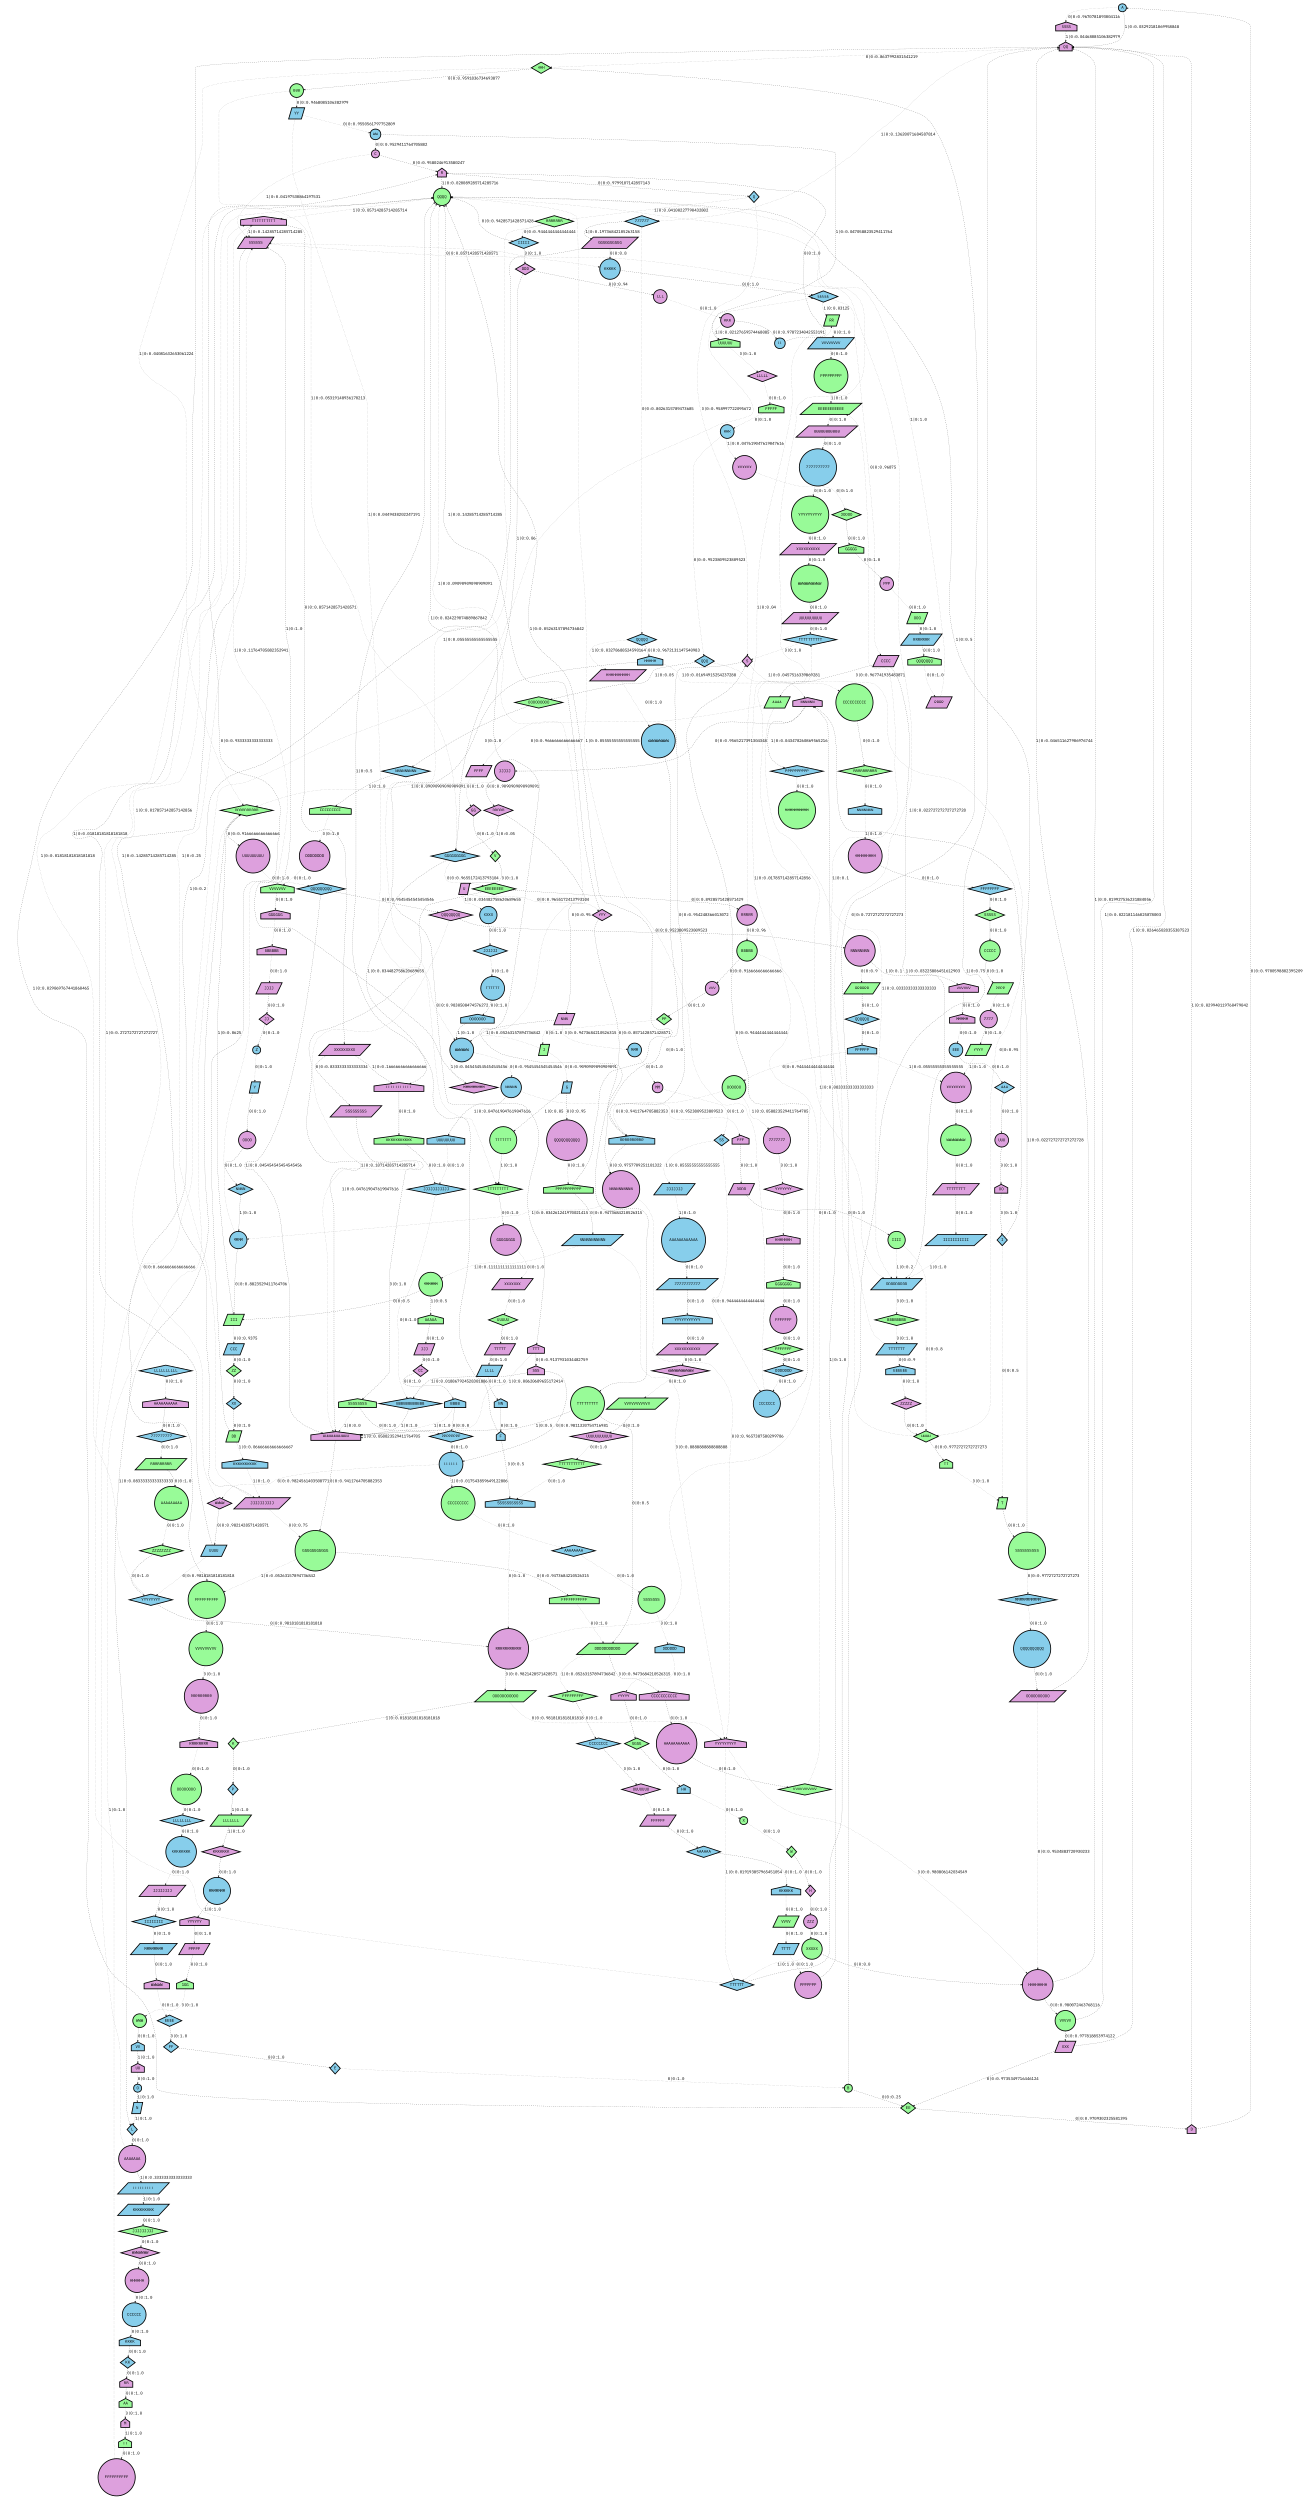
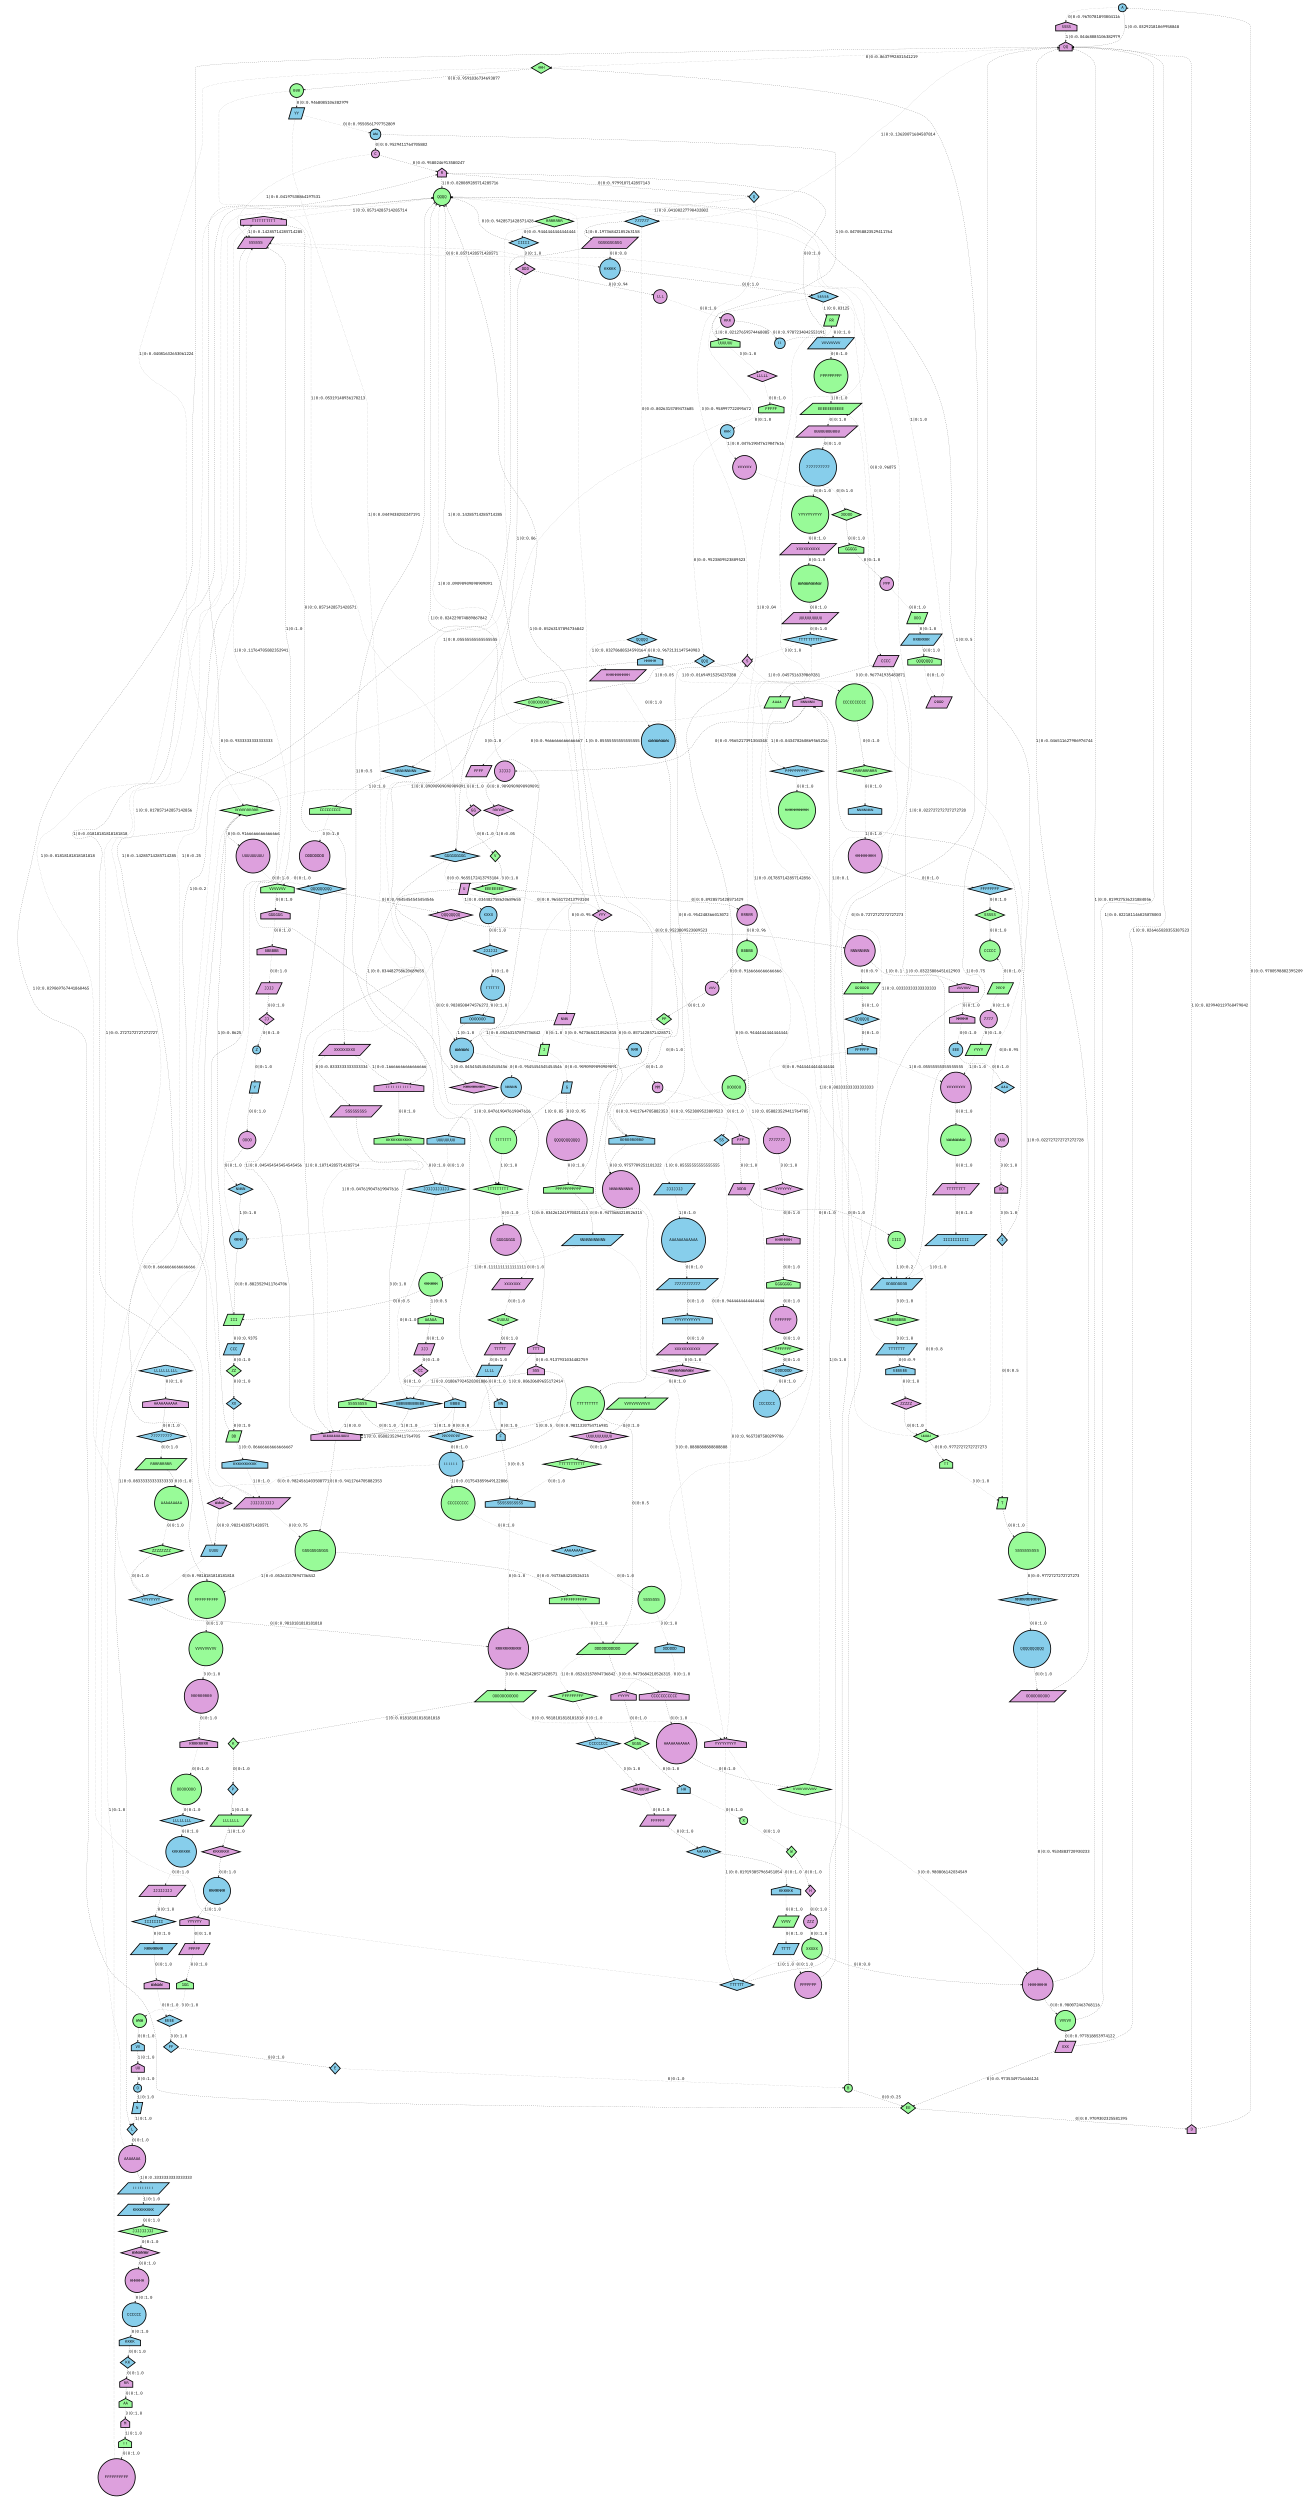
(986, 972) -> (1004, 971)
(1002, 1112) -> none
(309, 1138) -> (303, 1104)
